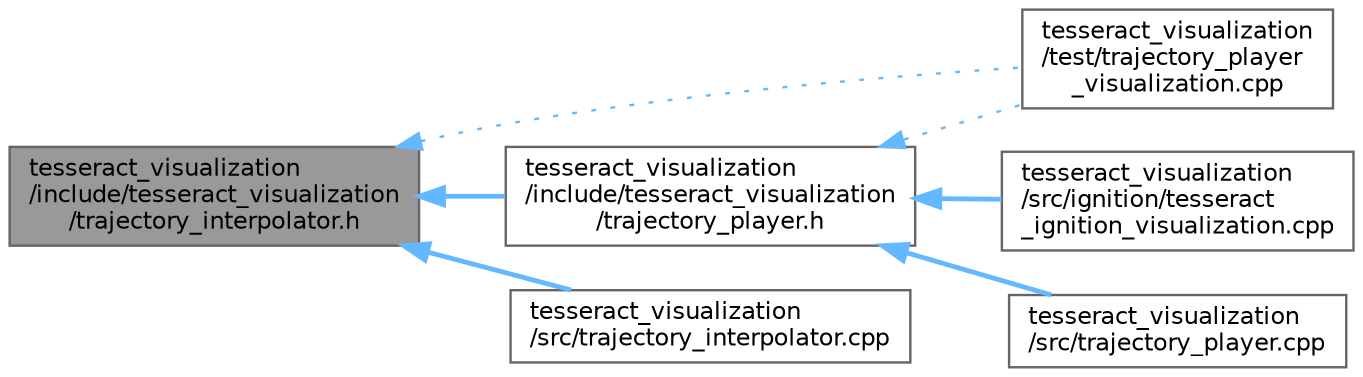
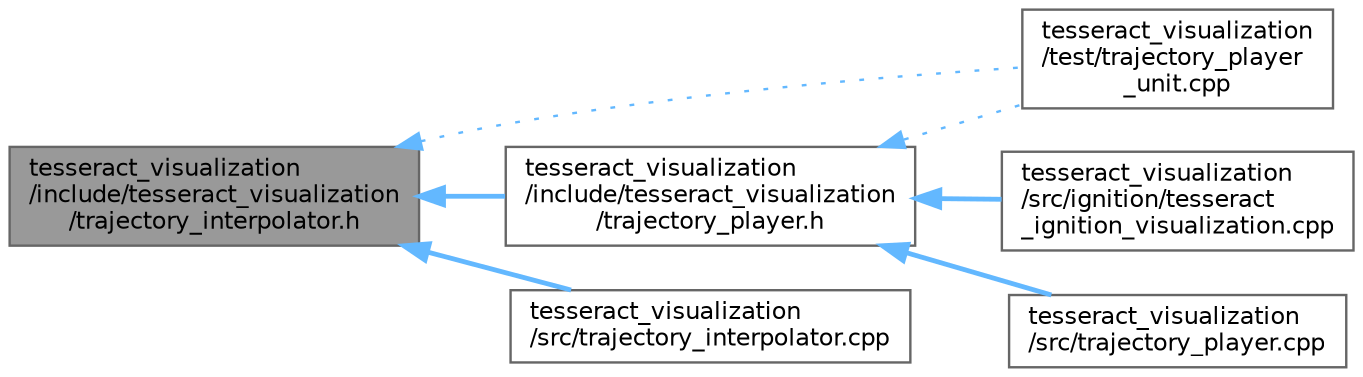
(1178, 59) -> (1178, 59)
